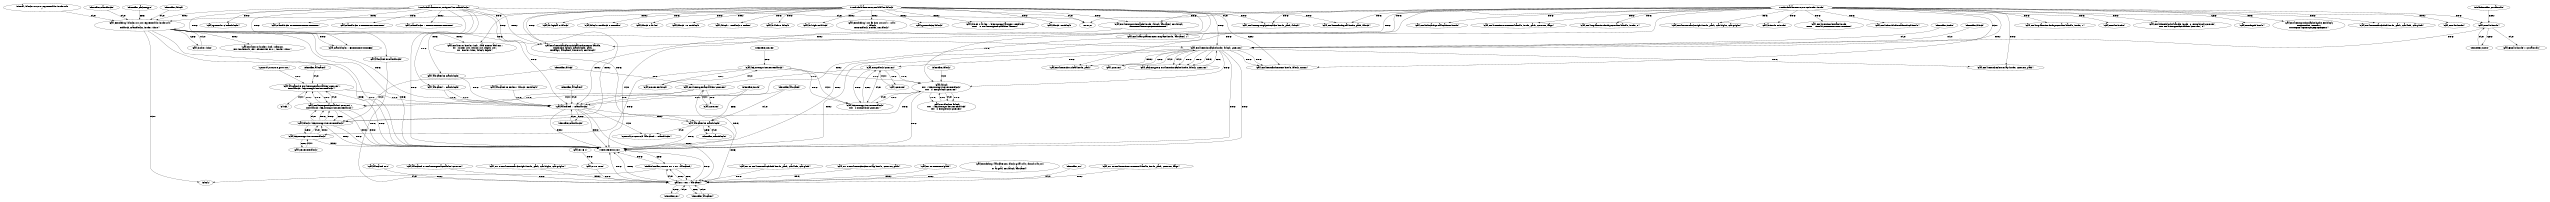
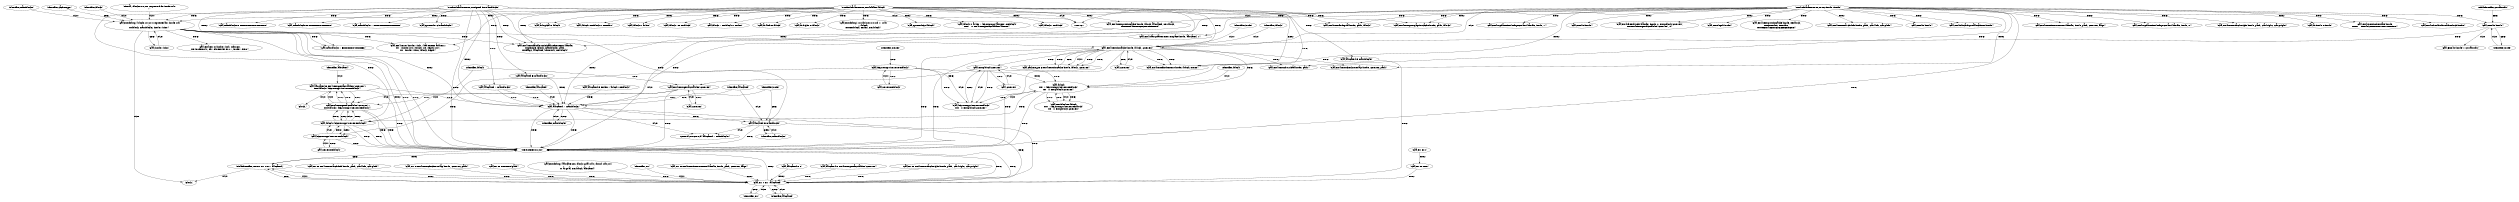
(2214, 16) -> (1768, 16)
(274, 68) -> none
